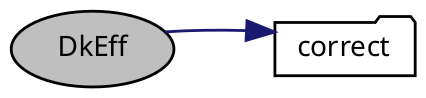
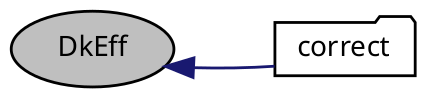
(206, 30) -> (234, 68)
